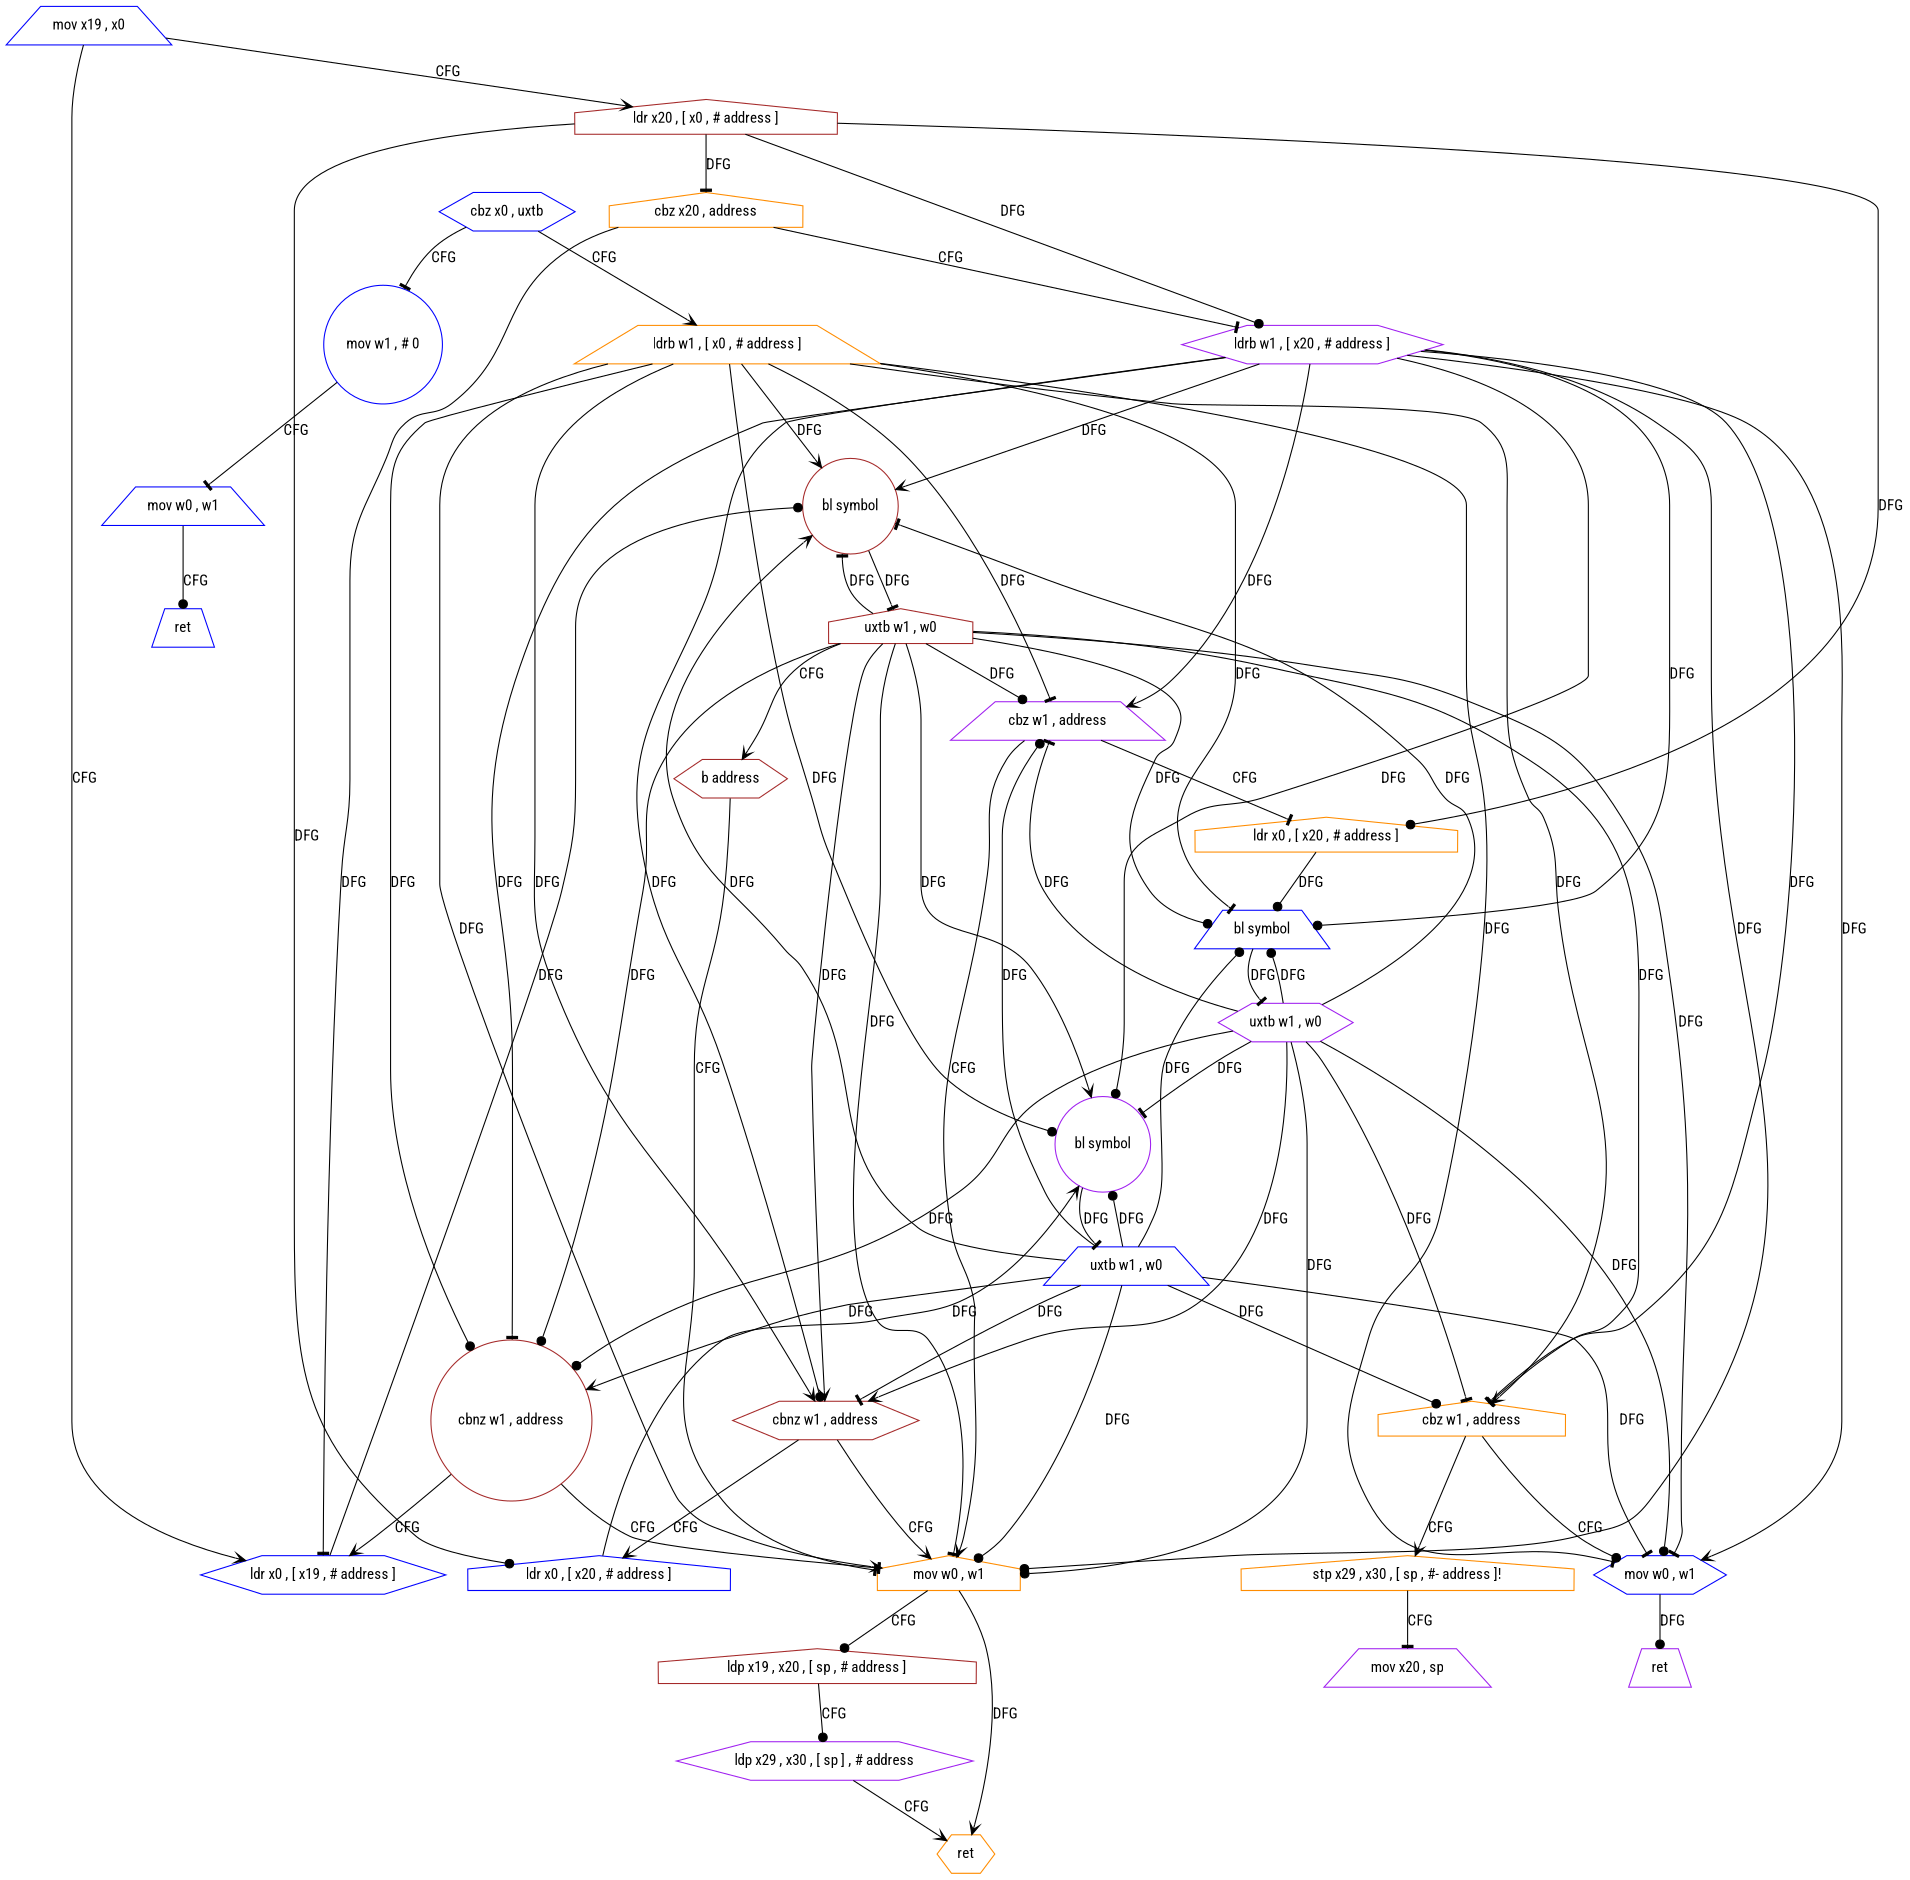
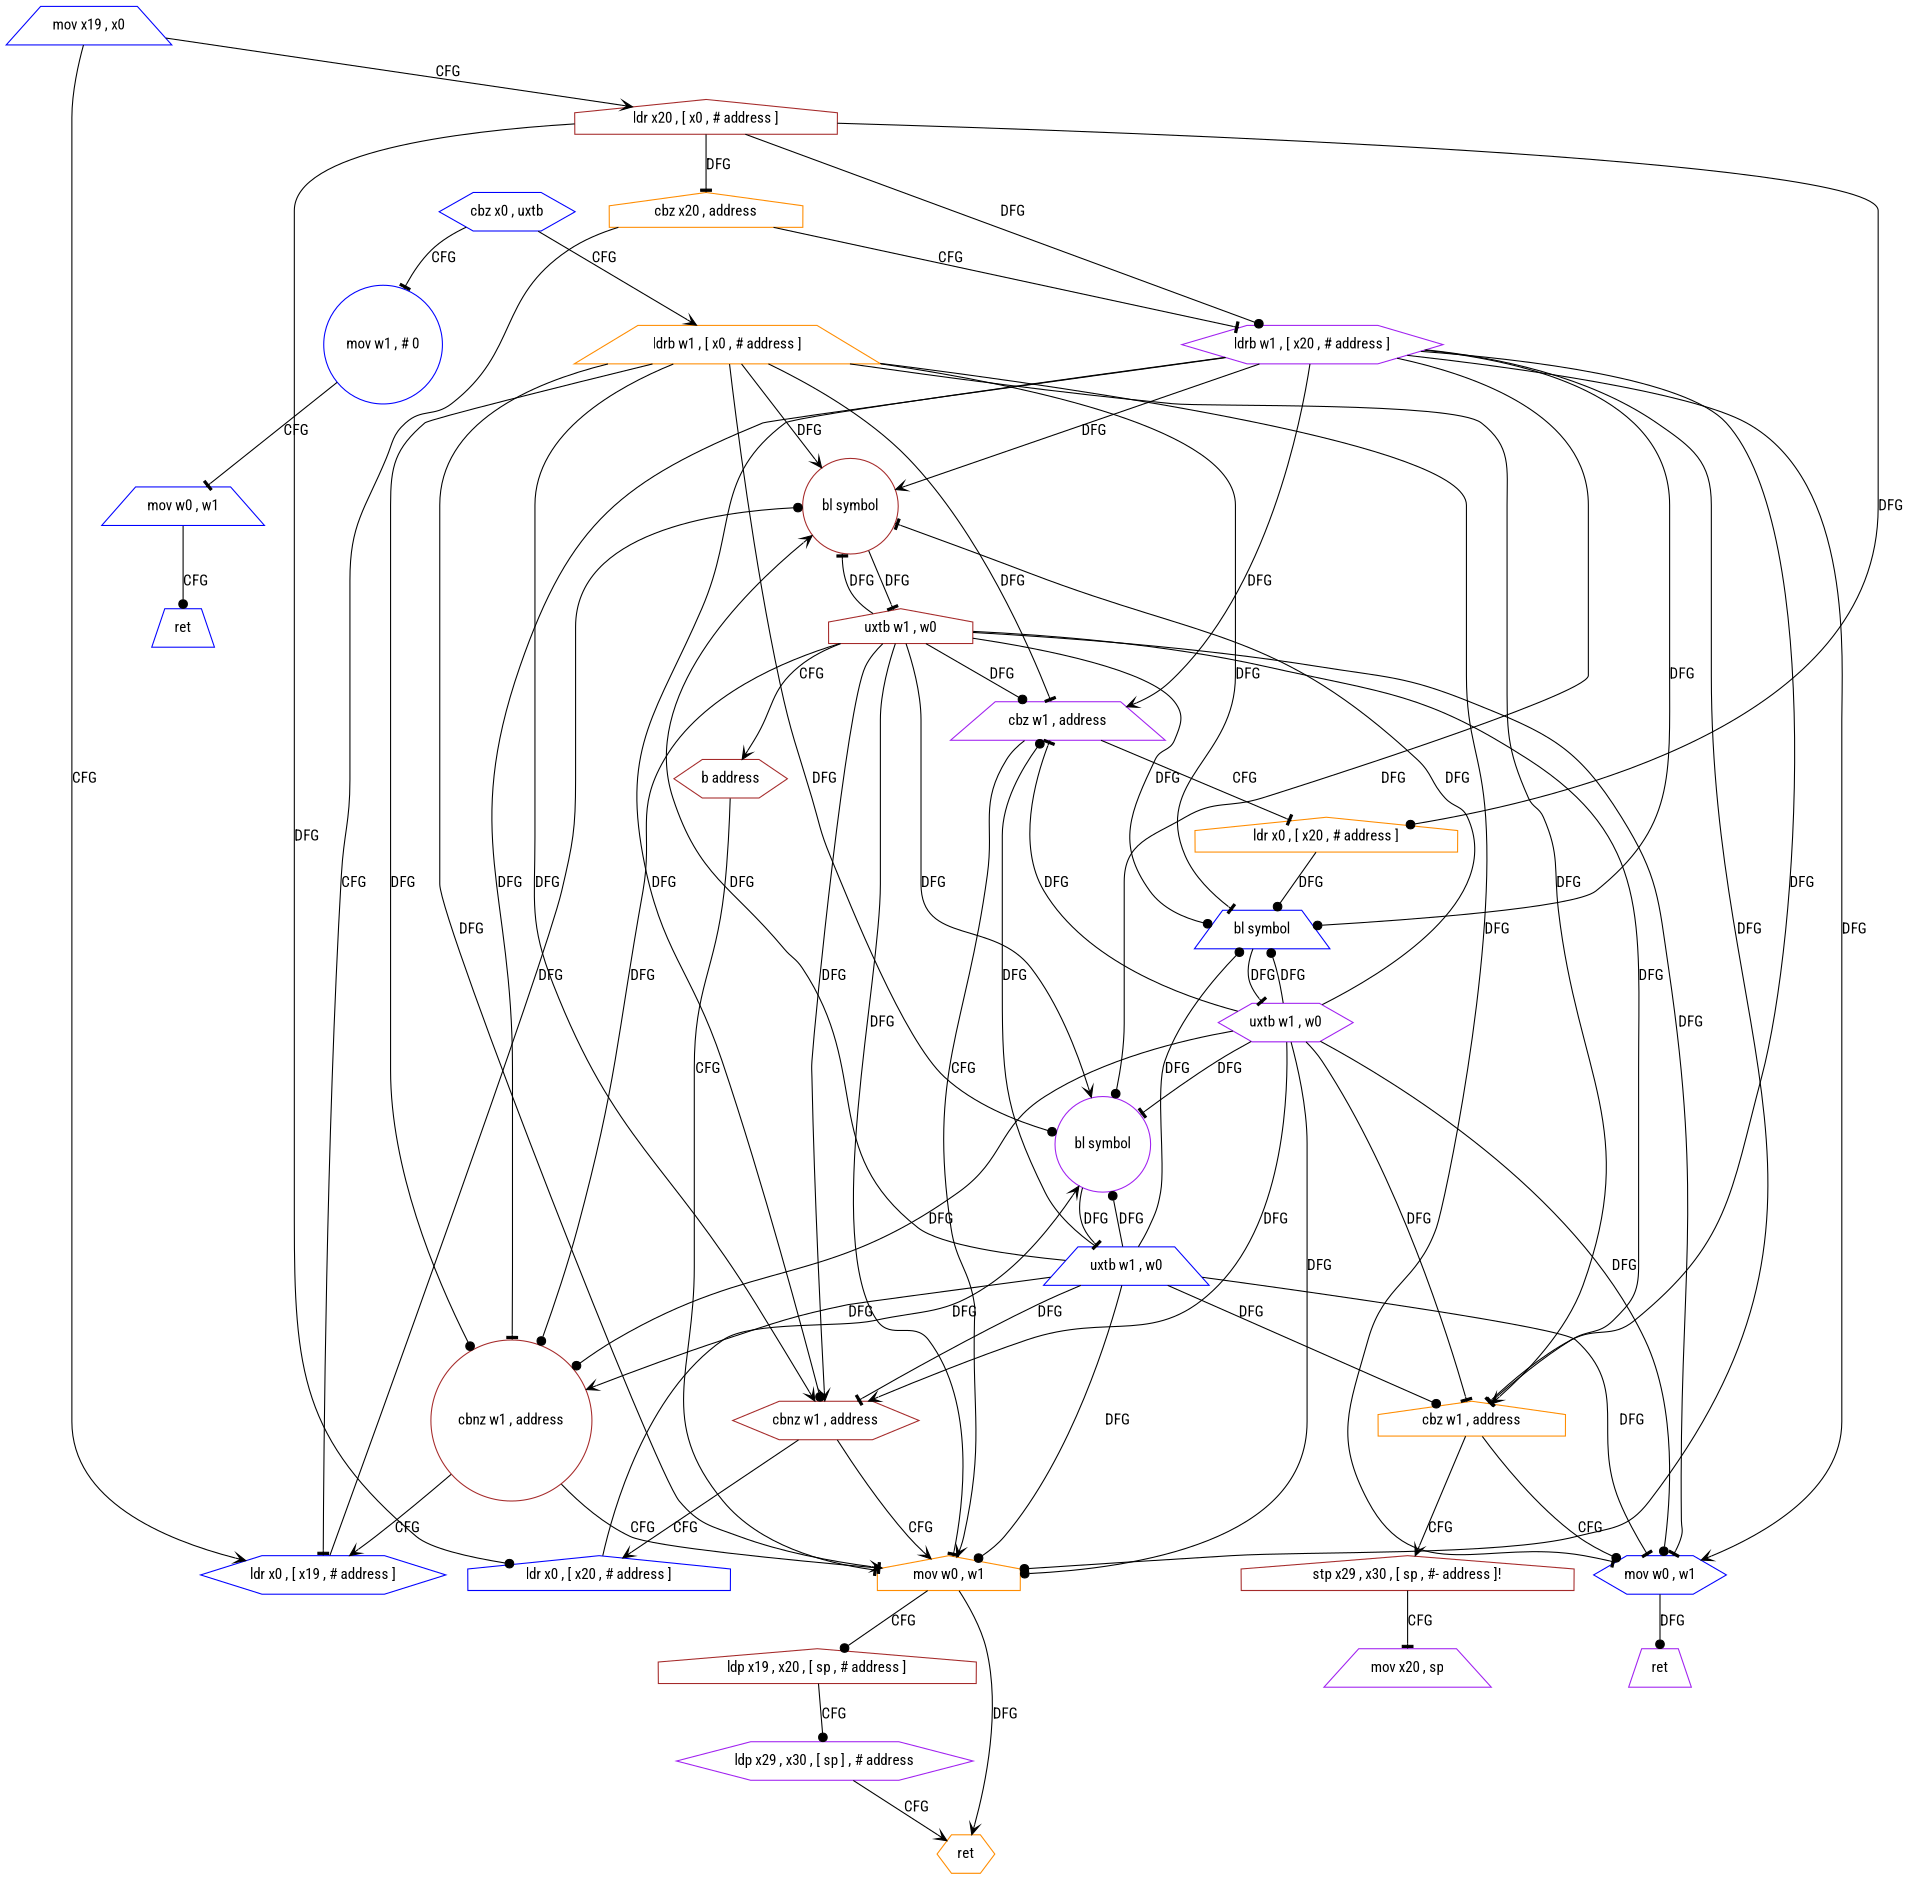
(354, 883) -> (354, 883)
(1408, 1575) -> (1408, 1575)
